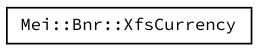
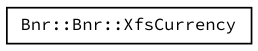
(129, 26) -> (129, 26)
